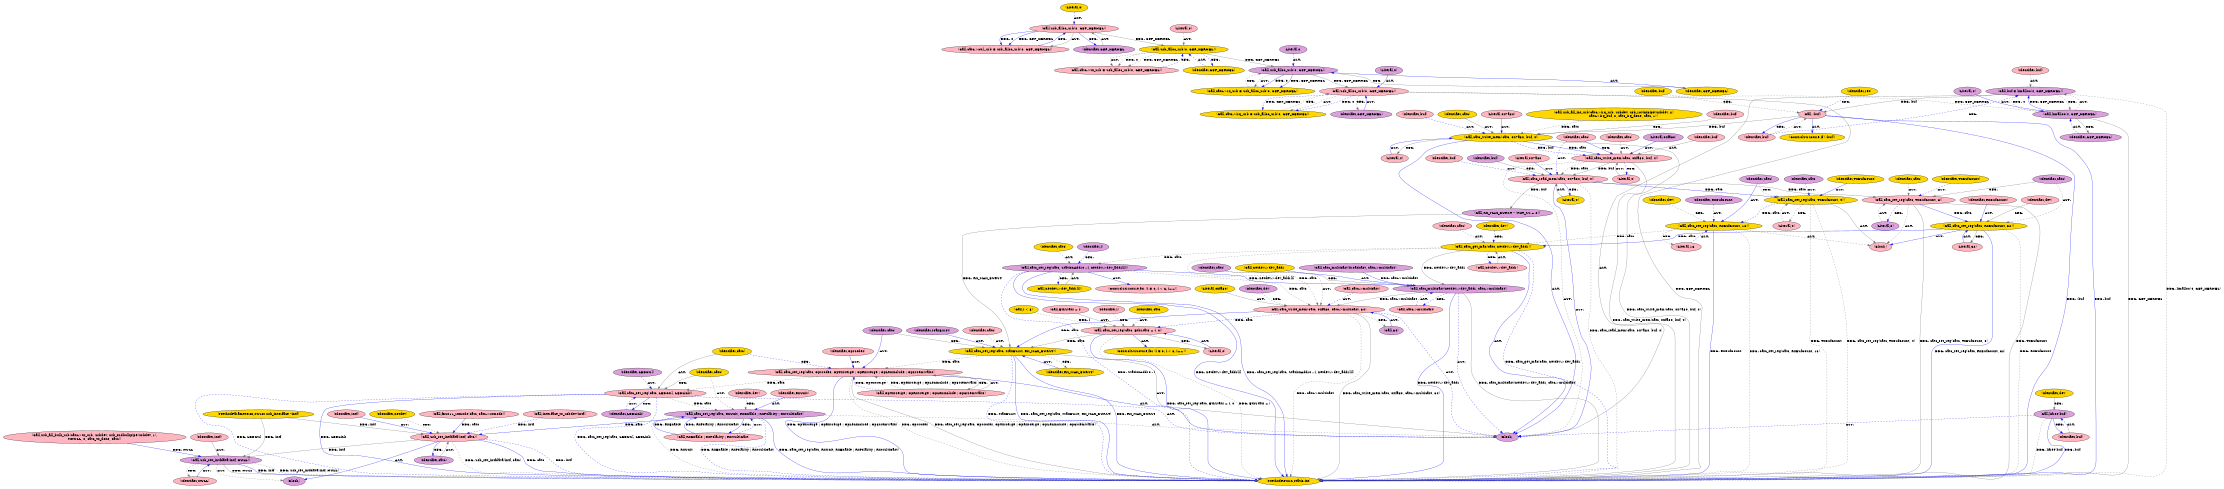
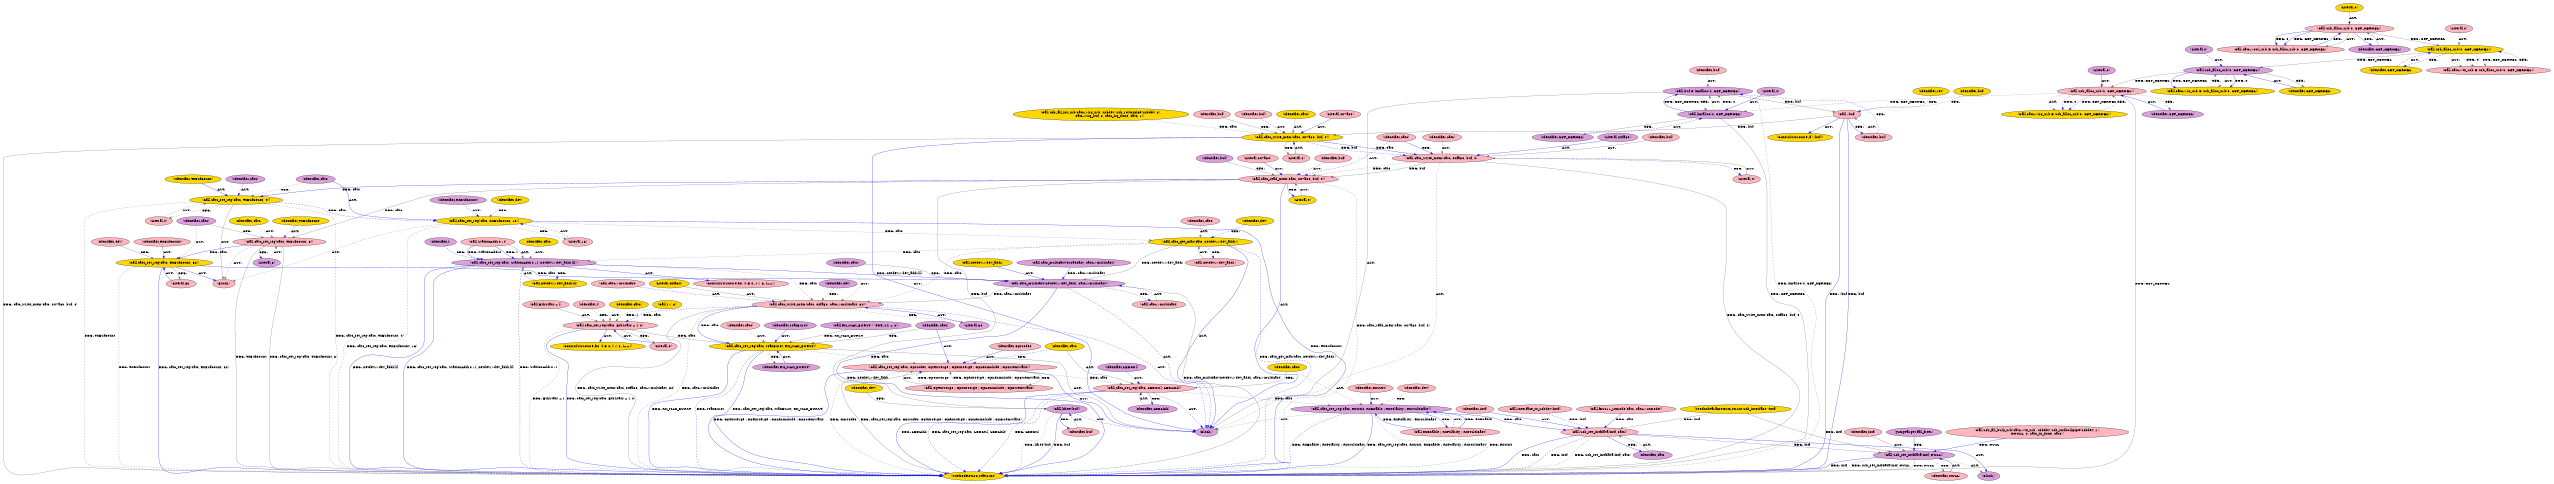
(1525, 192) -> (981, 299)
(1743, 232) -> (602, 277)
none -> (488, 242)
(1391, 331) -> (974, 326)
(1070, 372) -> (786, 367)
(392, 414) -> none
none -> (1914, 432)
